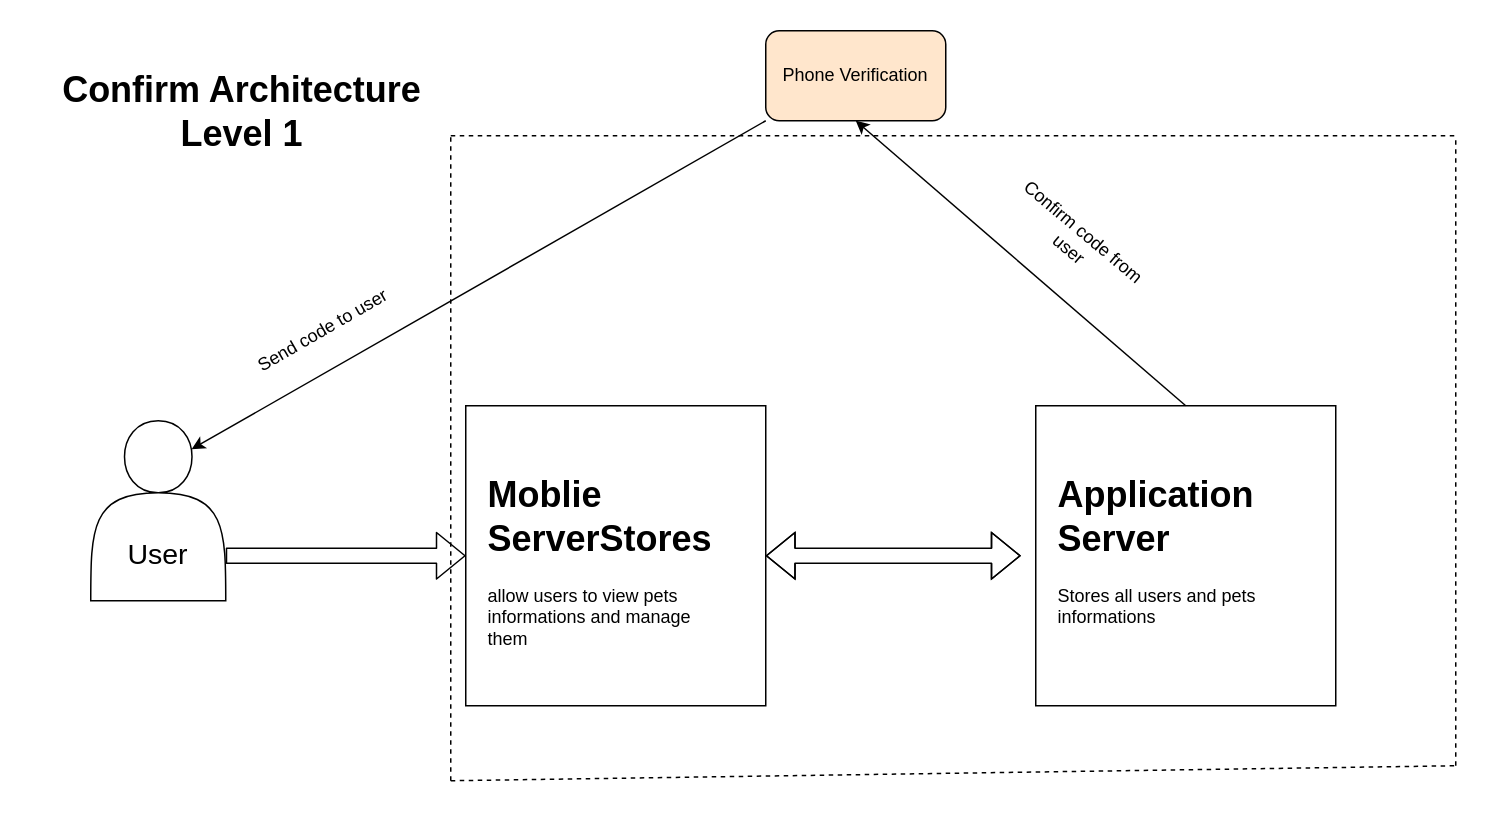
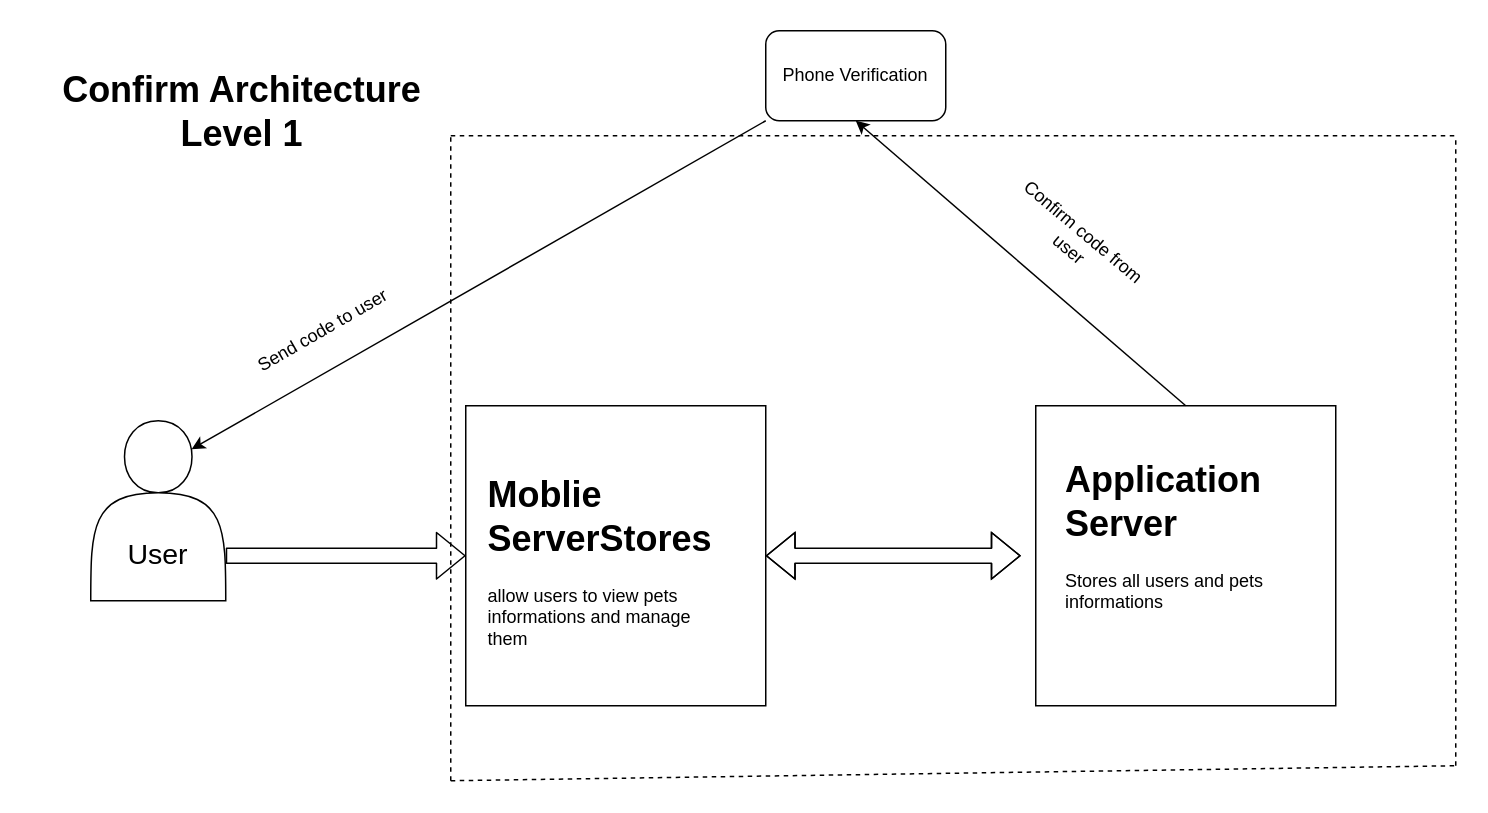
(856, 76) -> (856, 76)
(1186, 571) -> (1193, 556)
